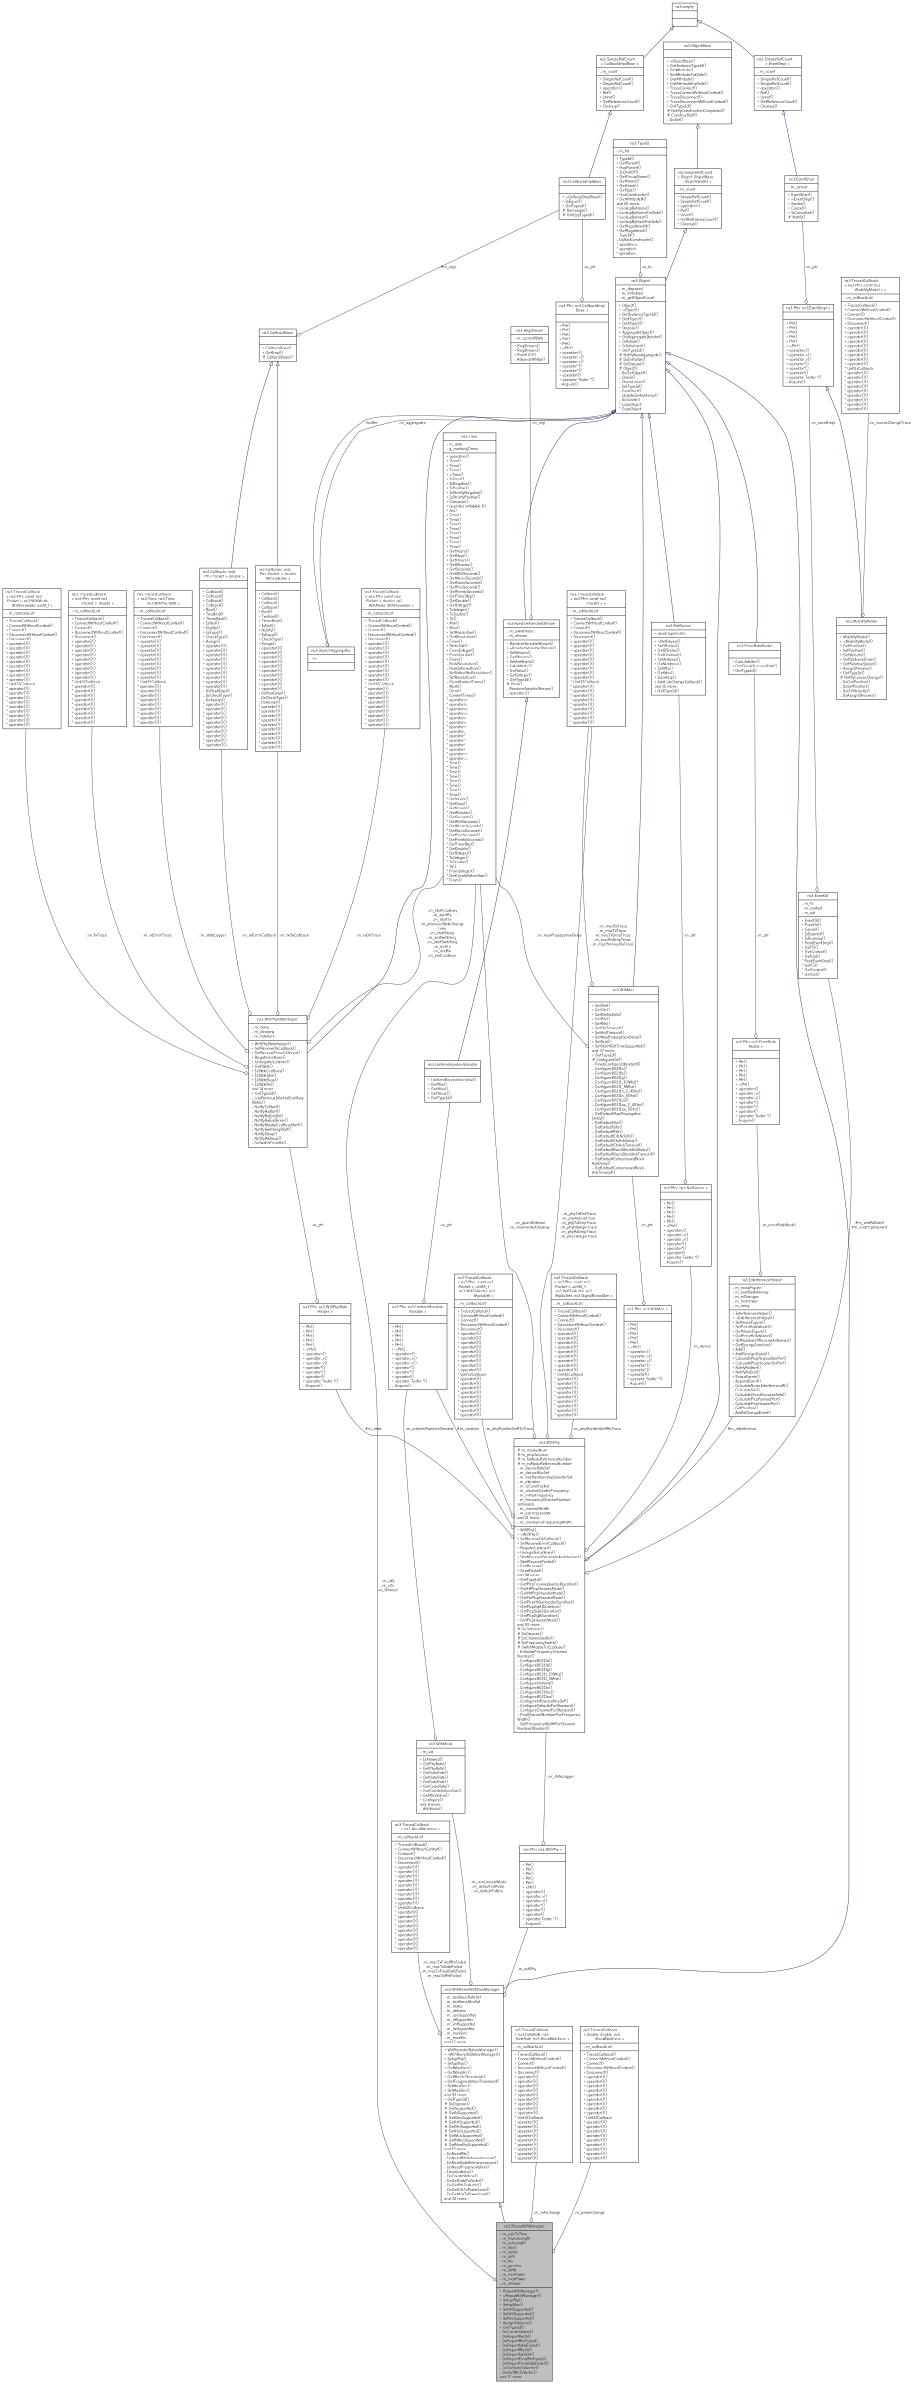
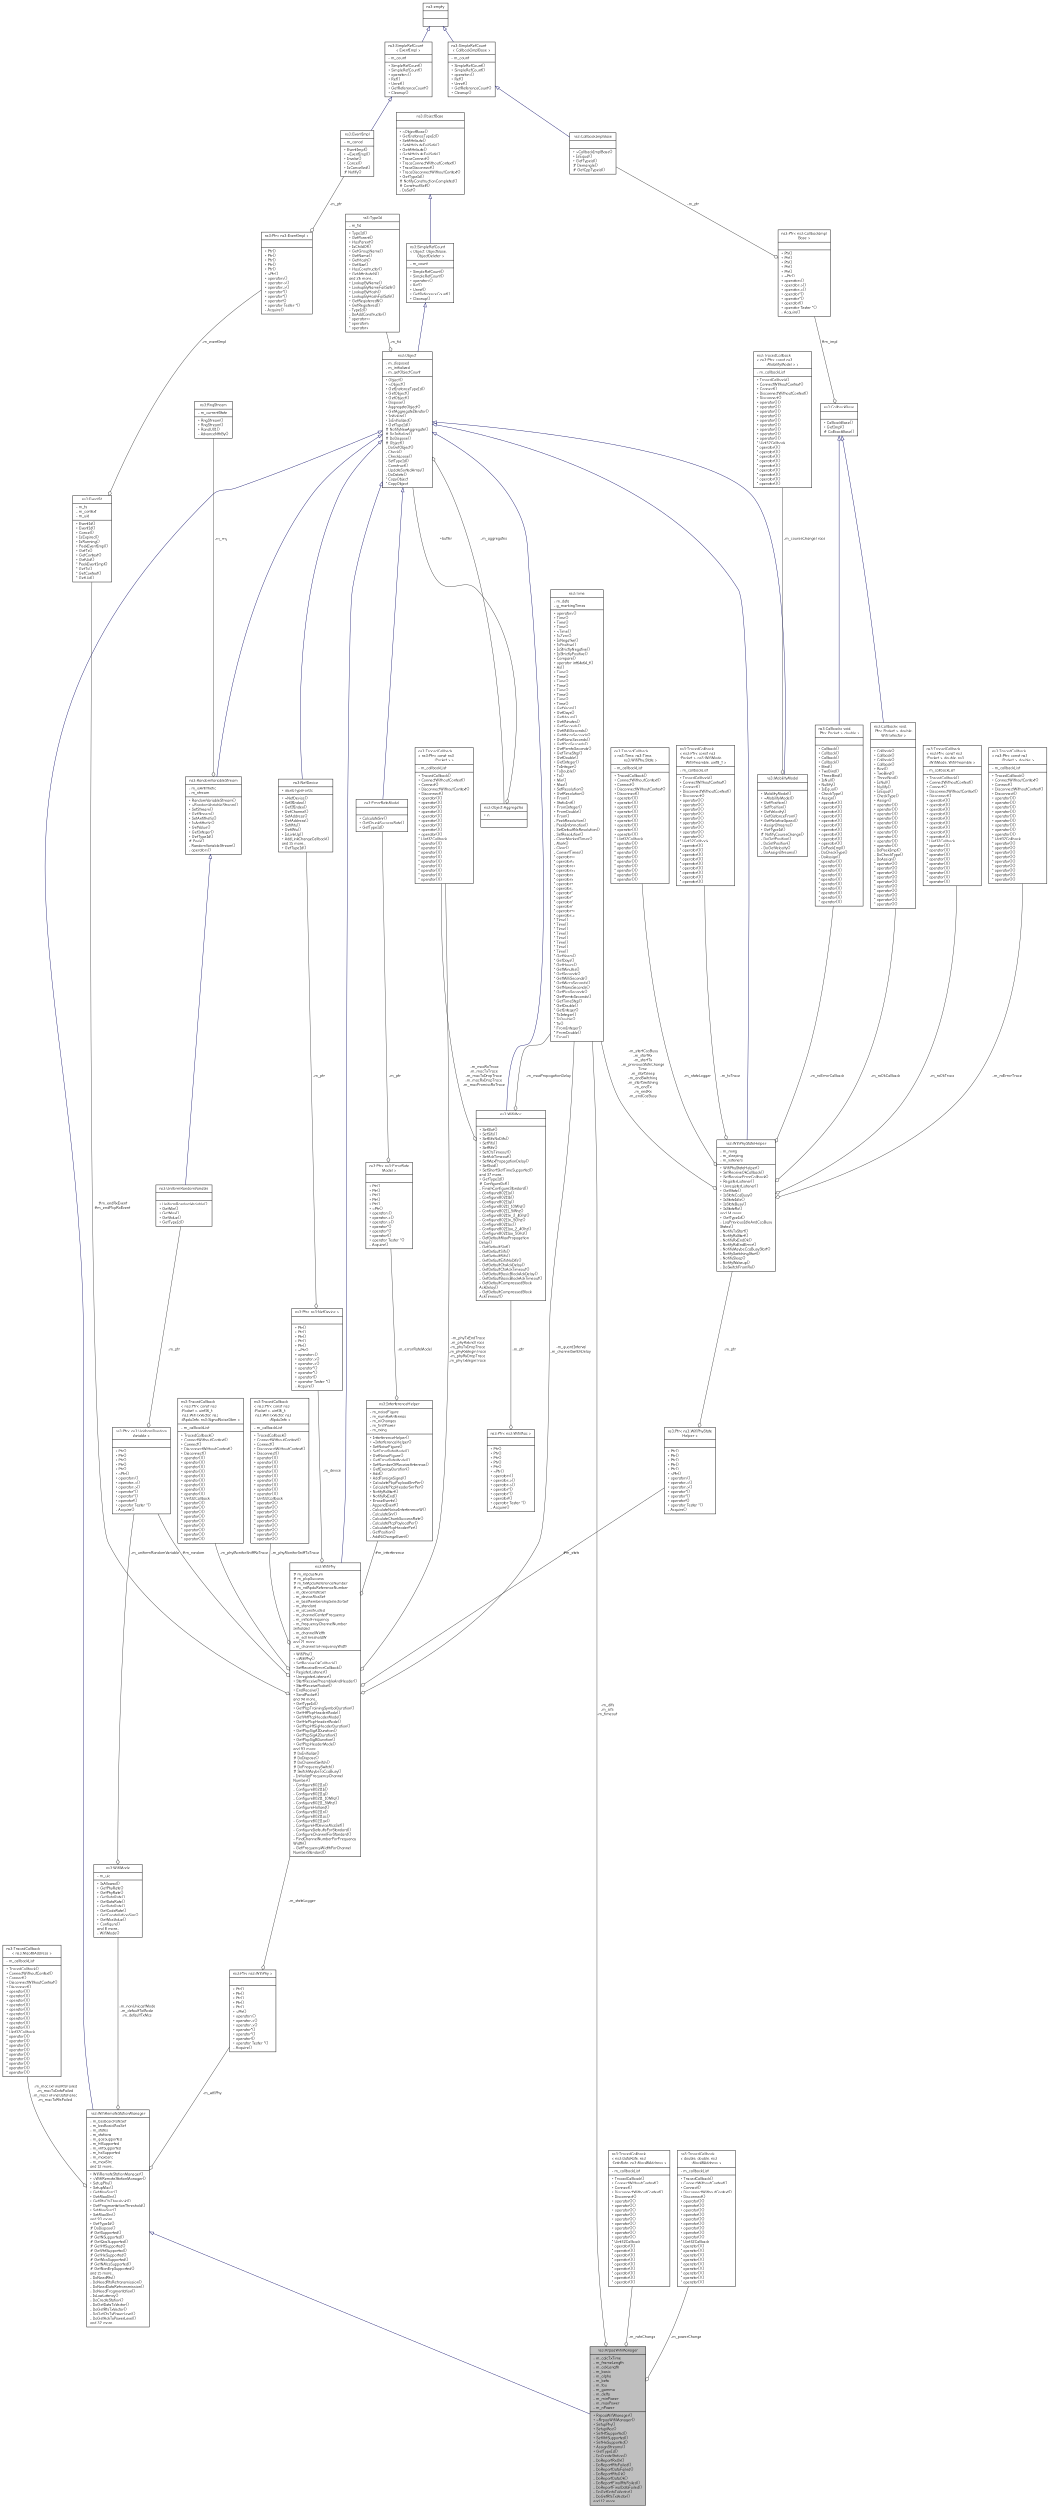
(430, 272) -> (824, 358)
(854, 502) -> (734, 483)
(467, 876) -> (567, 1033)
